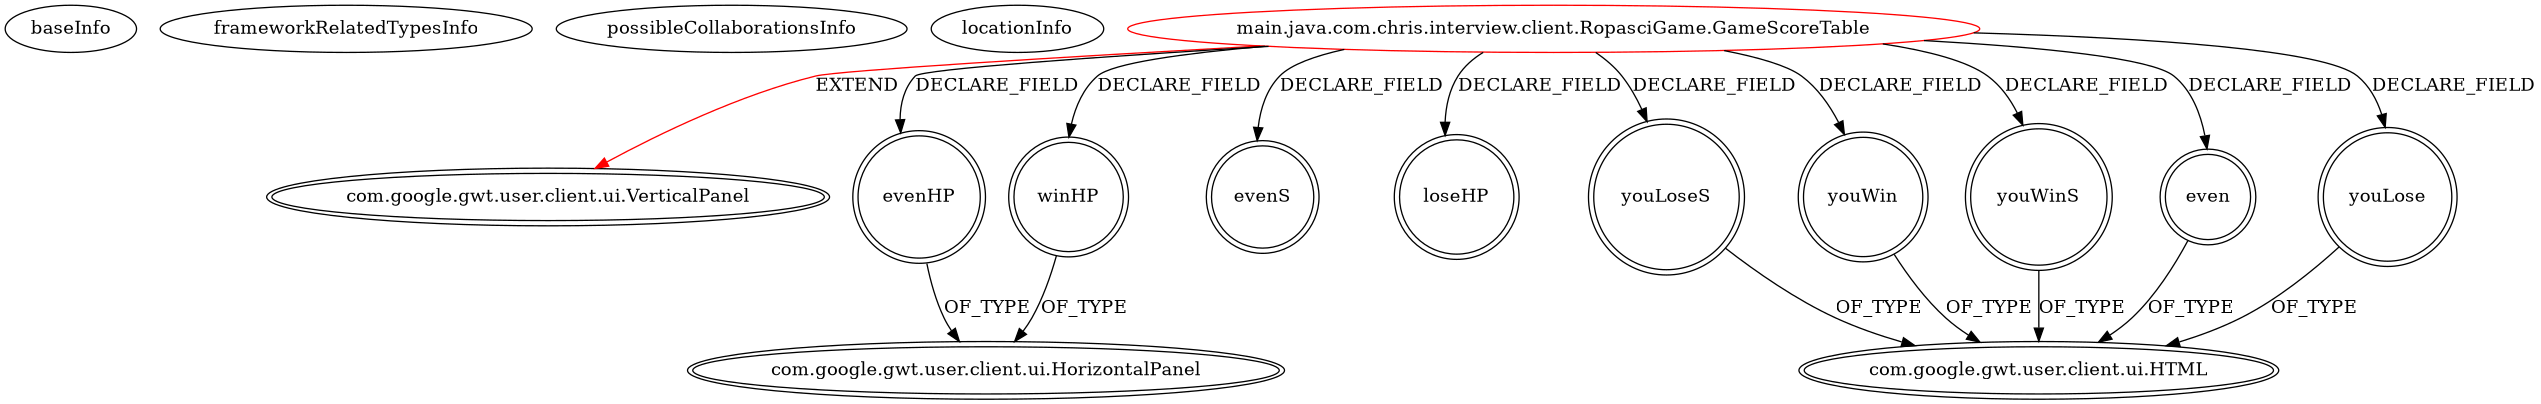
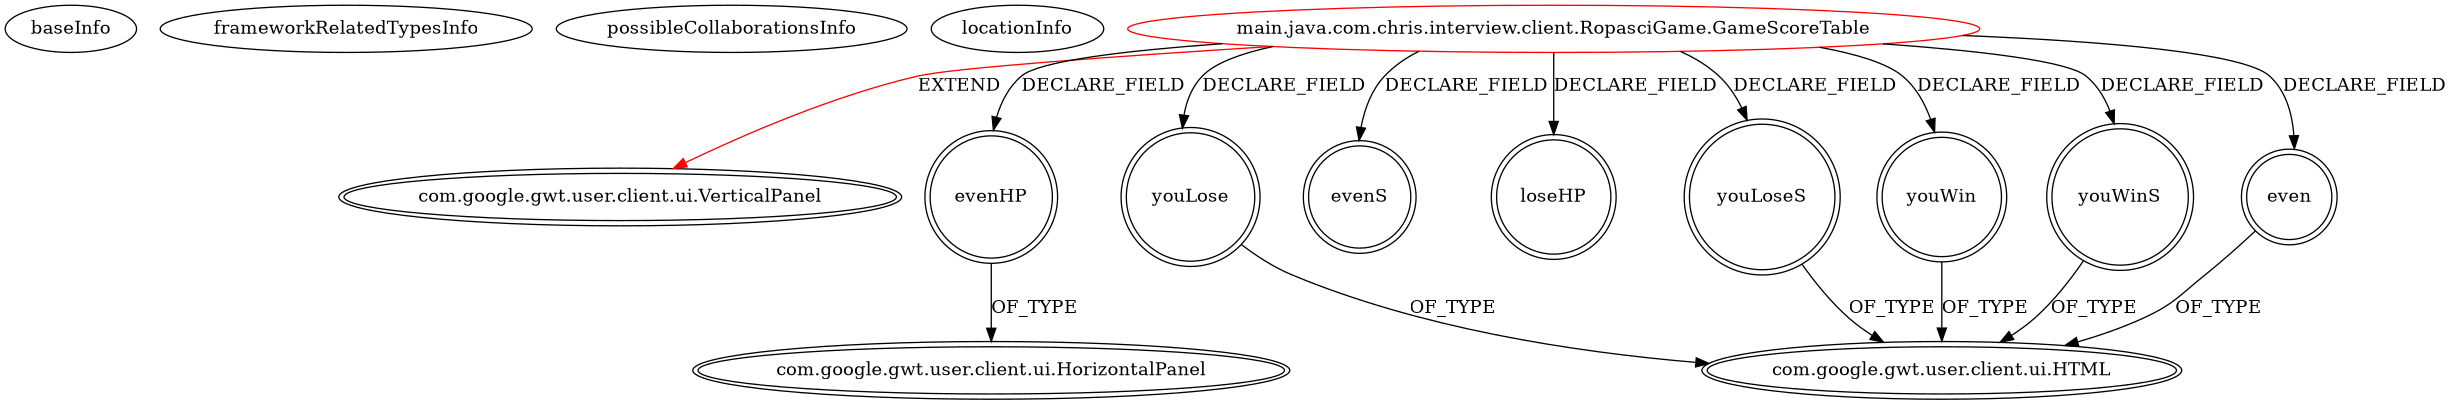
(1069, 197) -> none
